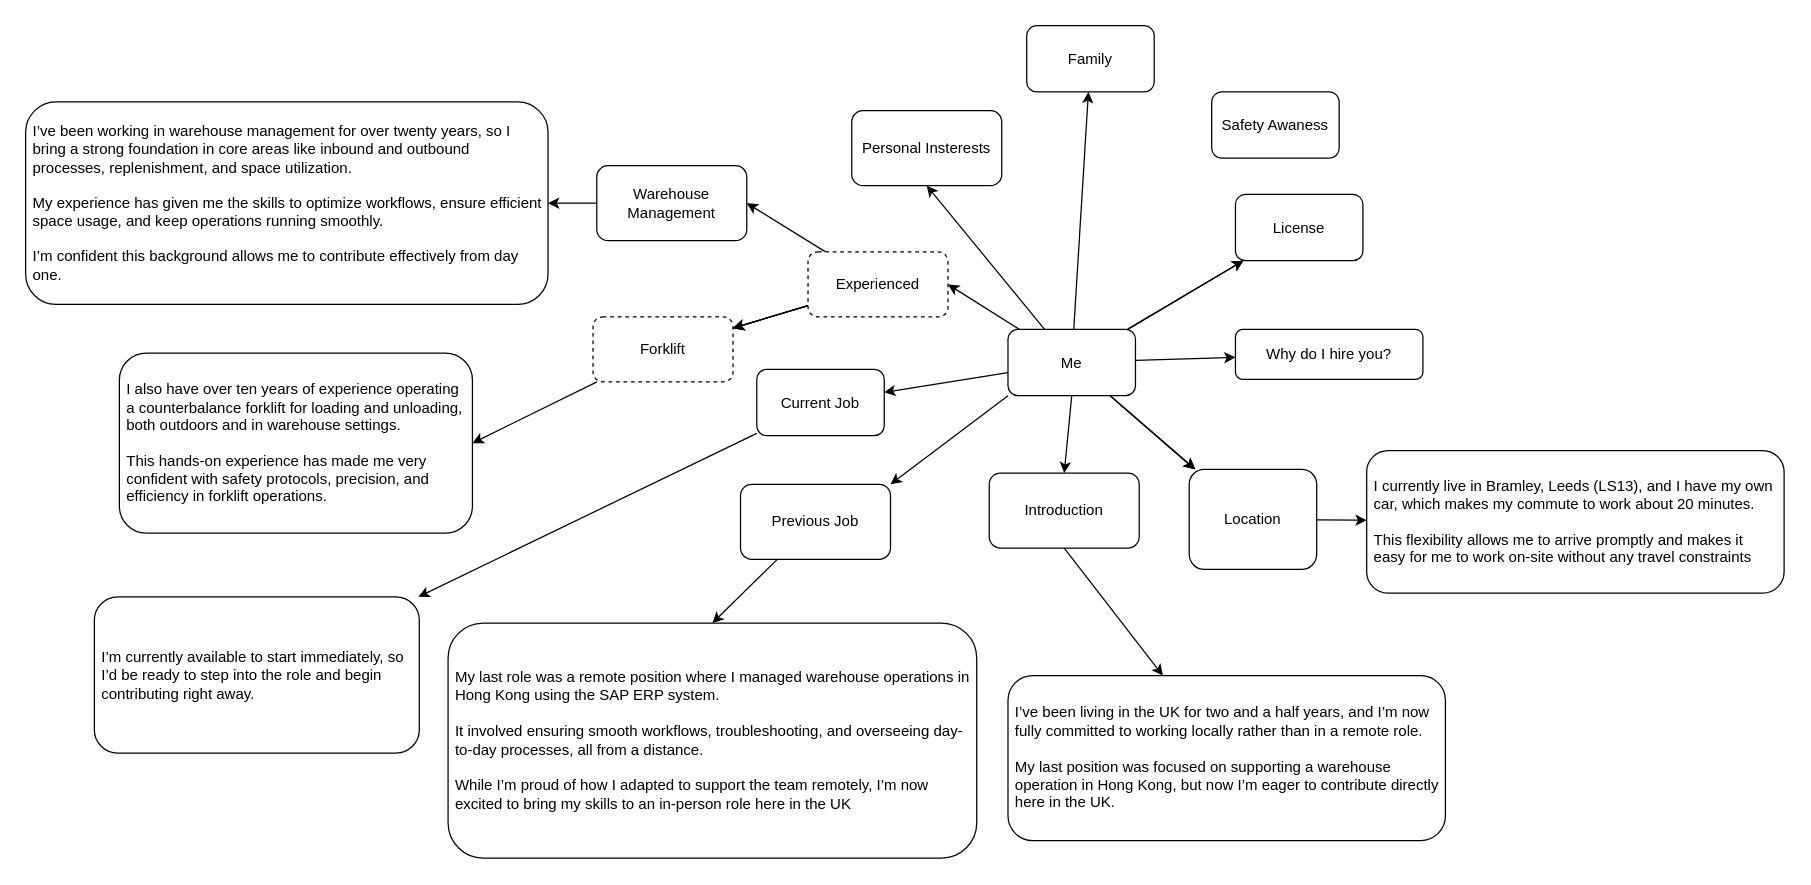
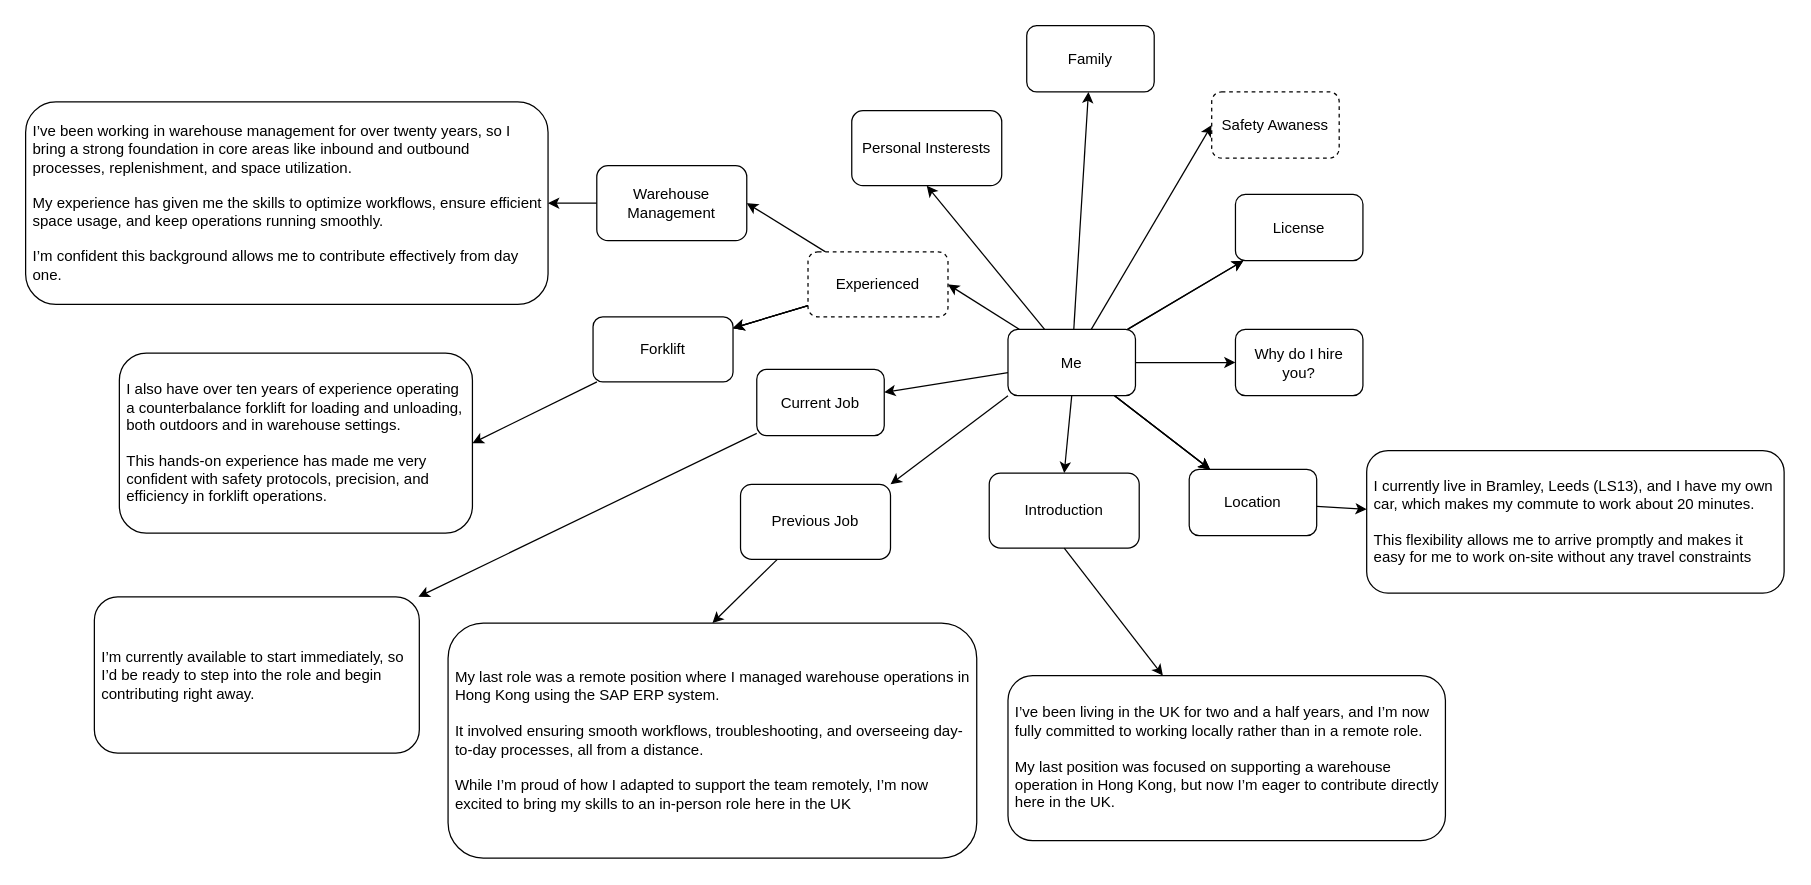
(1276, 125) -> (1276, 125)
none -> (1149, 231)
(663, 349) -> (663, 349)
(1329, 354) -> (1299, 363)
(1253, 519) -> (1253, 503)
